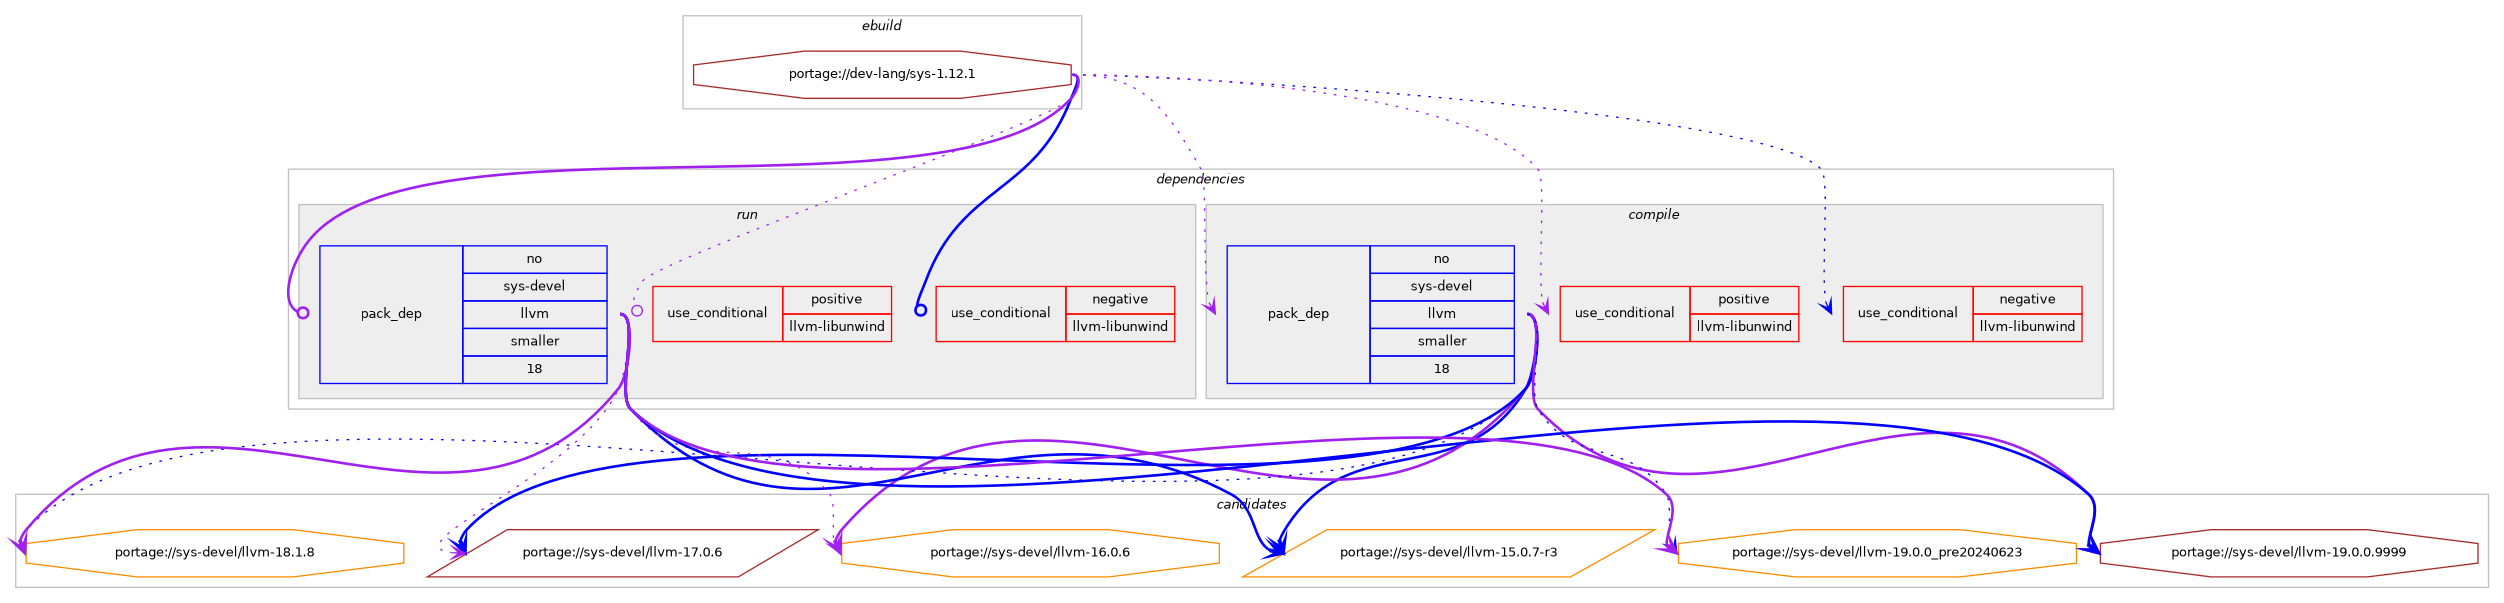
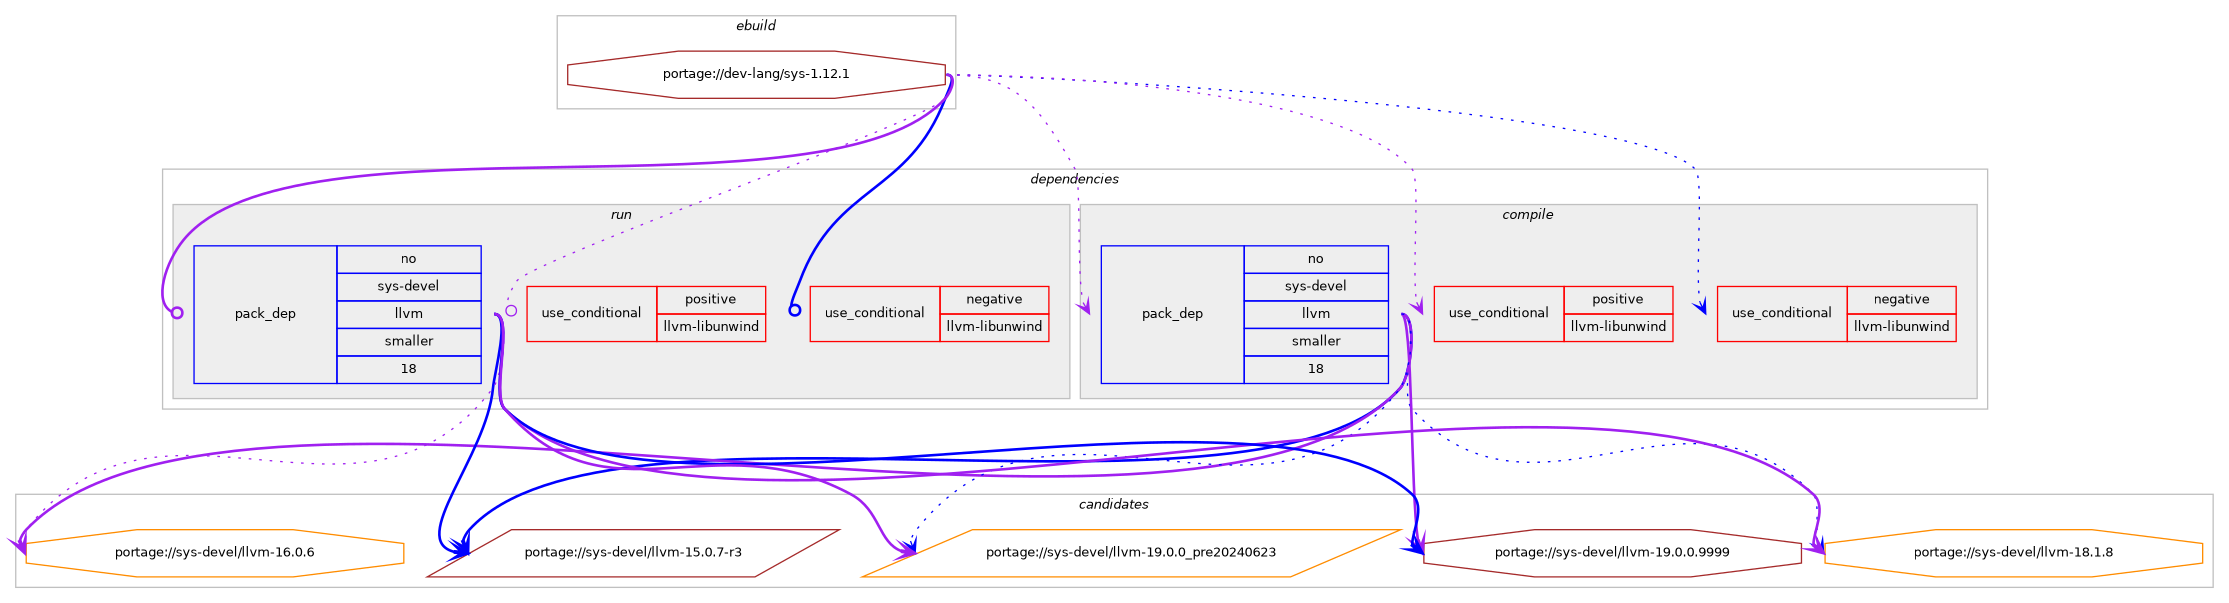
(623, 553) -> none
(1449, 553) -> (633, 553)
(1878, 553) -> (1131, 553)
